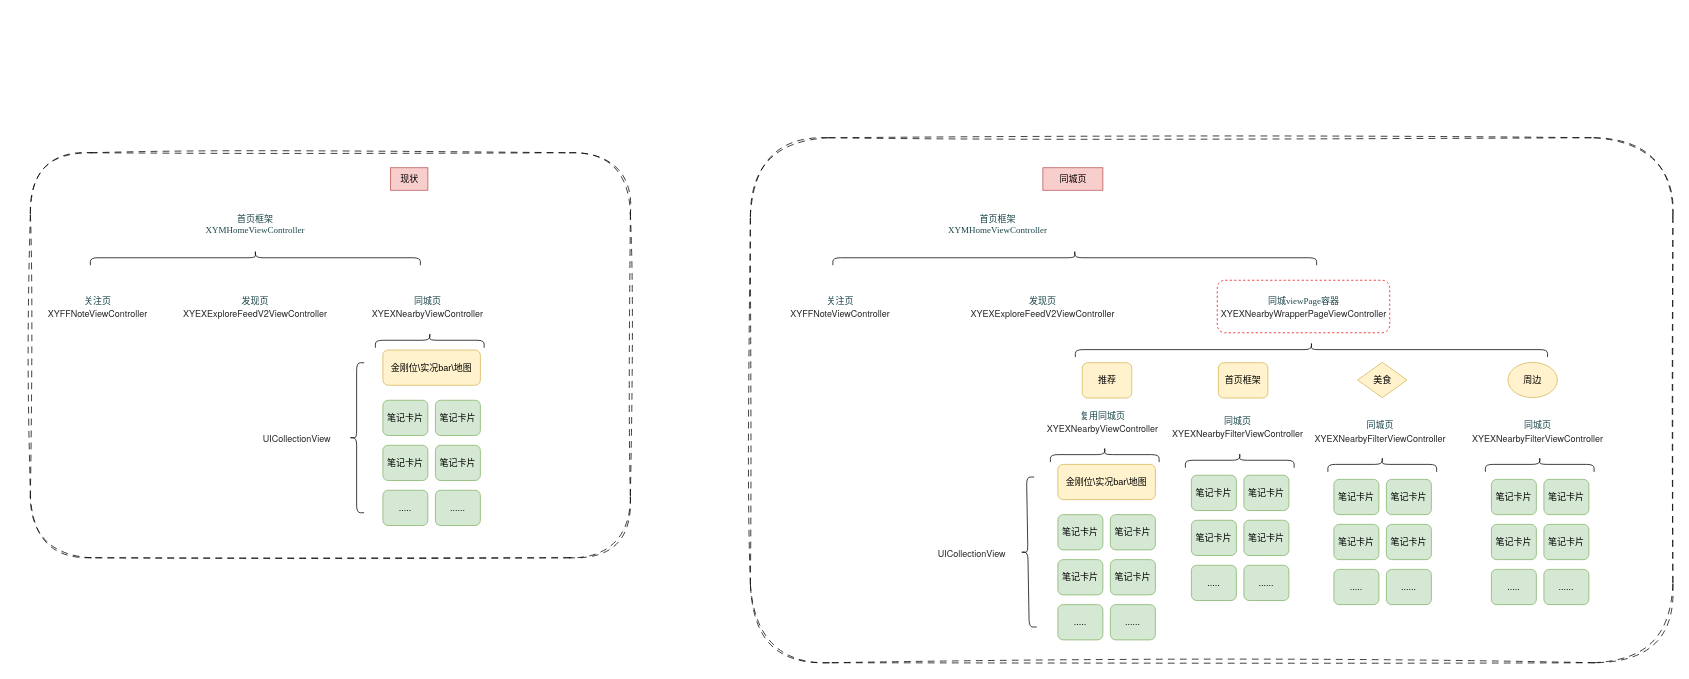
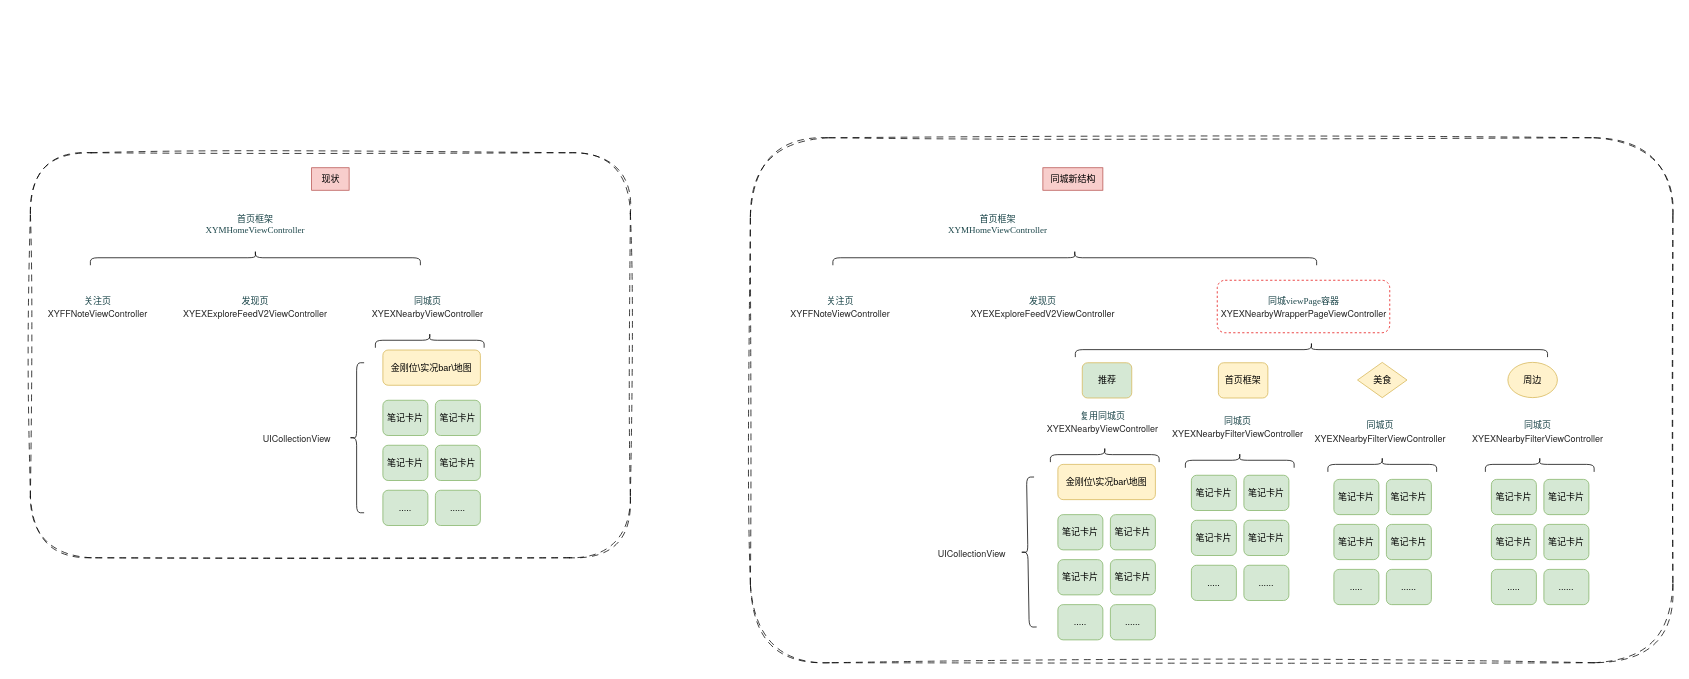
(409, 179) -> (330, 179)
(1073, 179) -> (1073, 179)
(1107, 380) -> (1107, 380)
